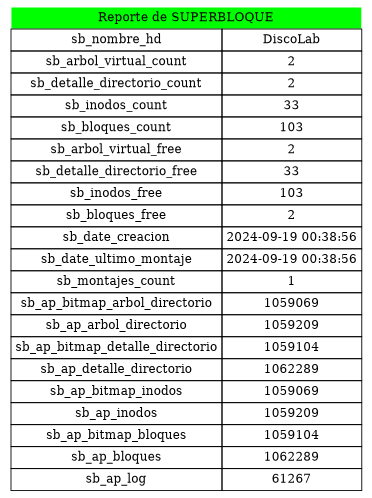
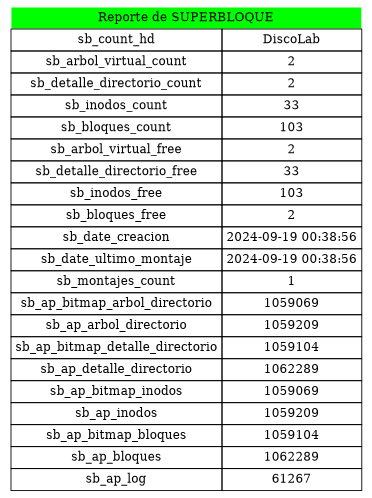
(116, 40) -> (116, 40)
